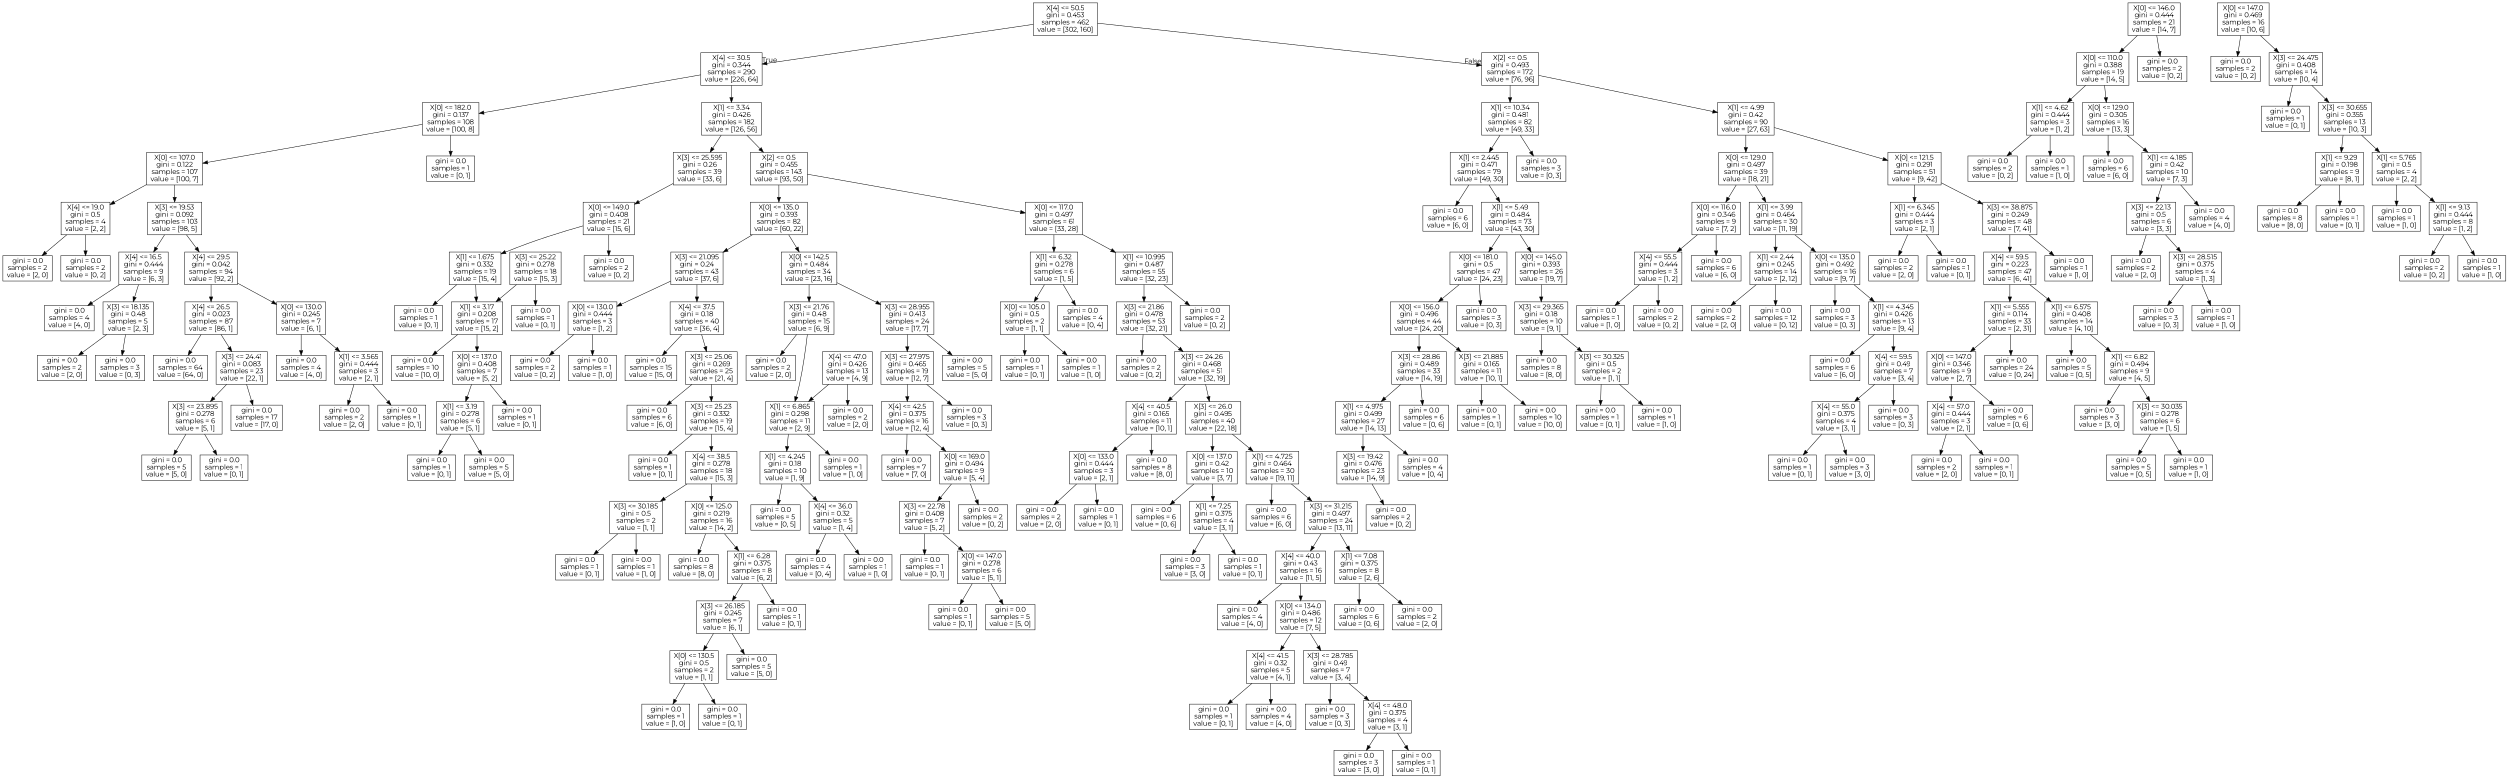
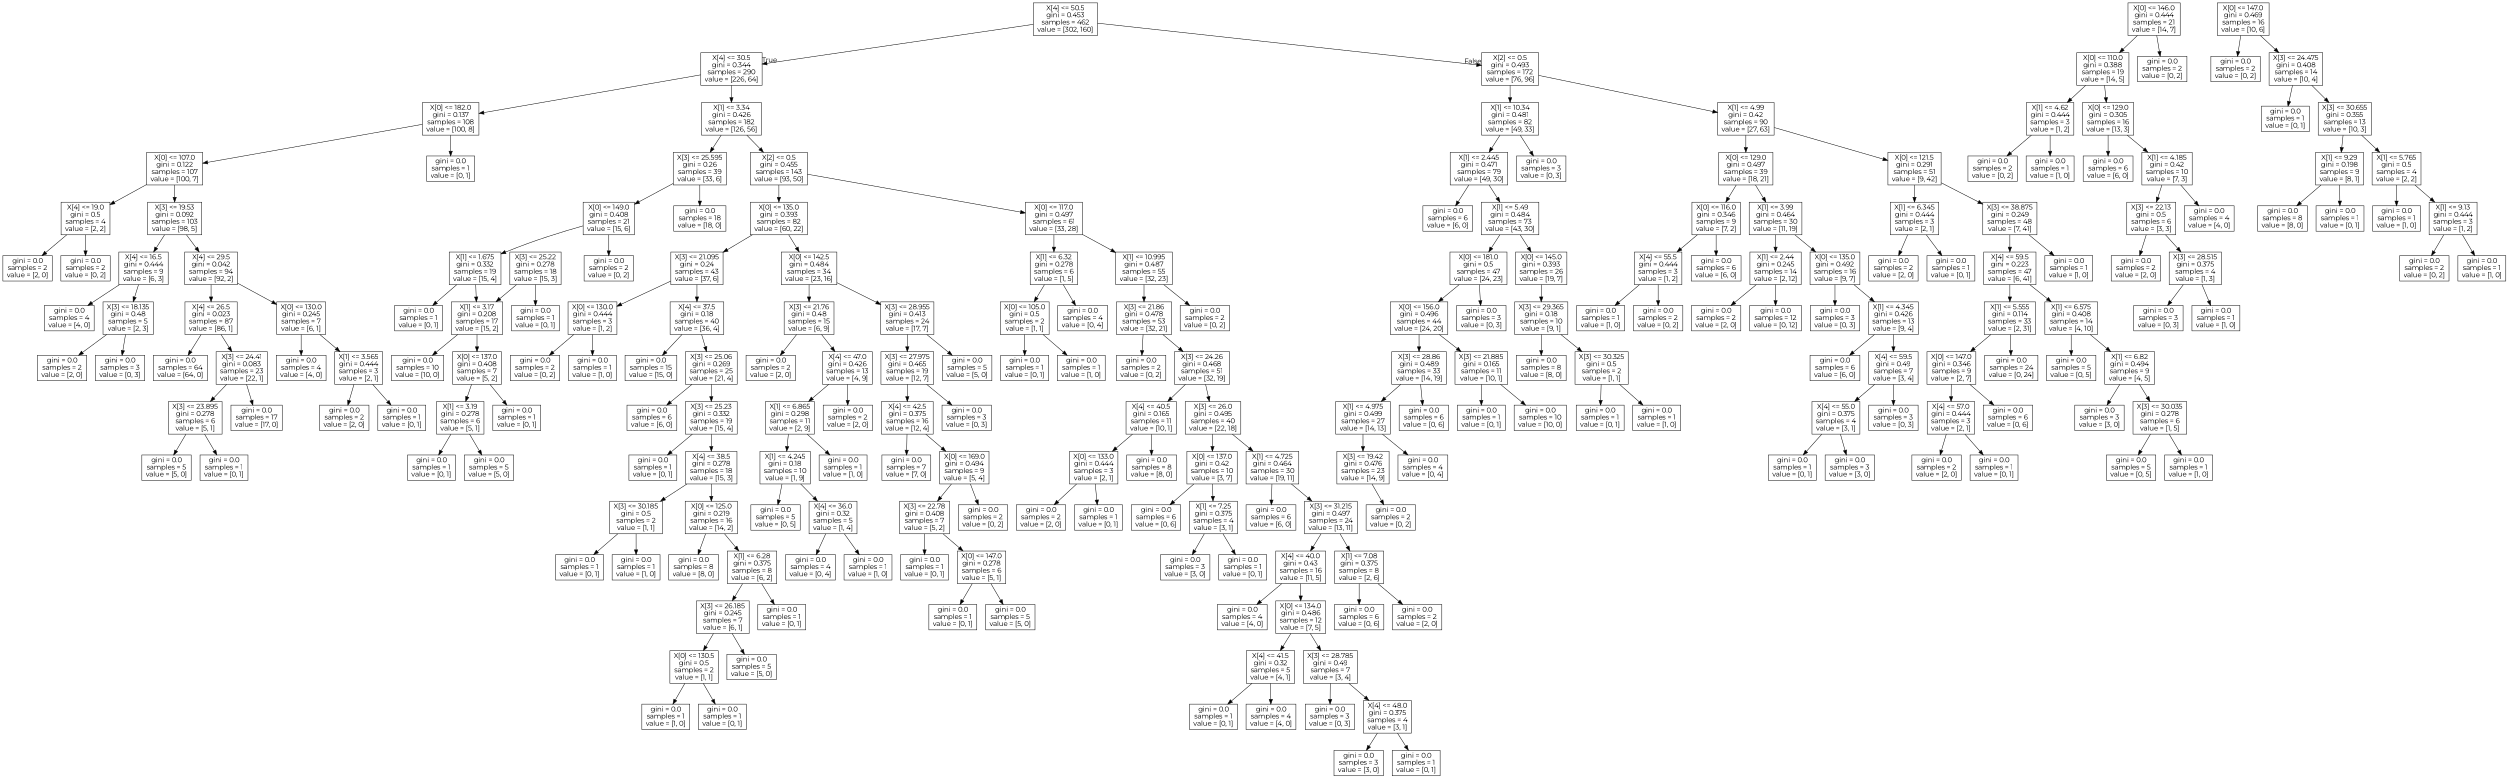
none -> (700, 218)
(2453, 218) -> (2453, 218)
(803, 366) -> (827, 341)
